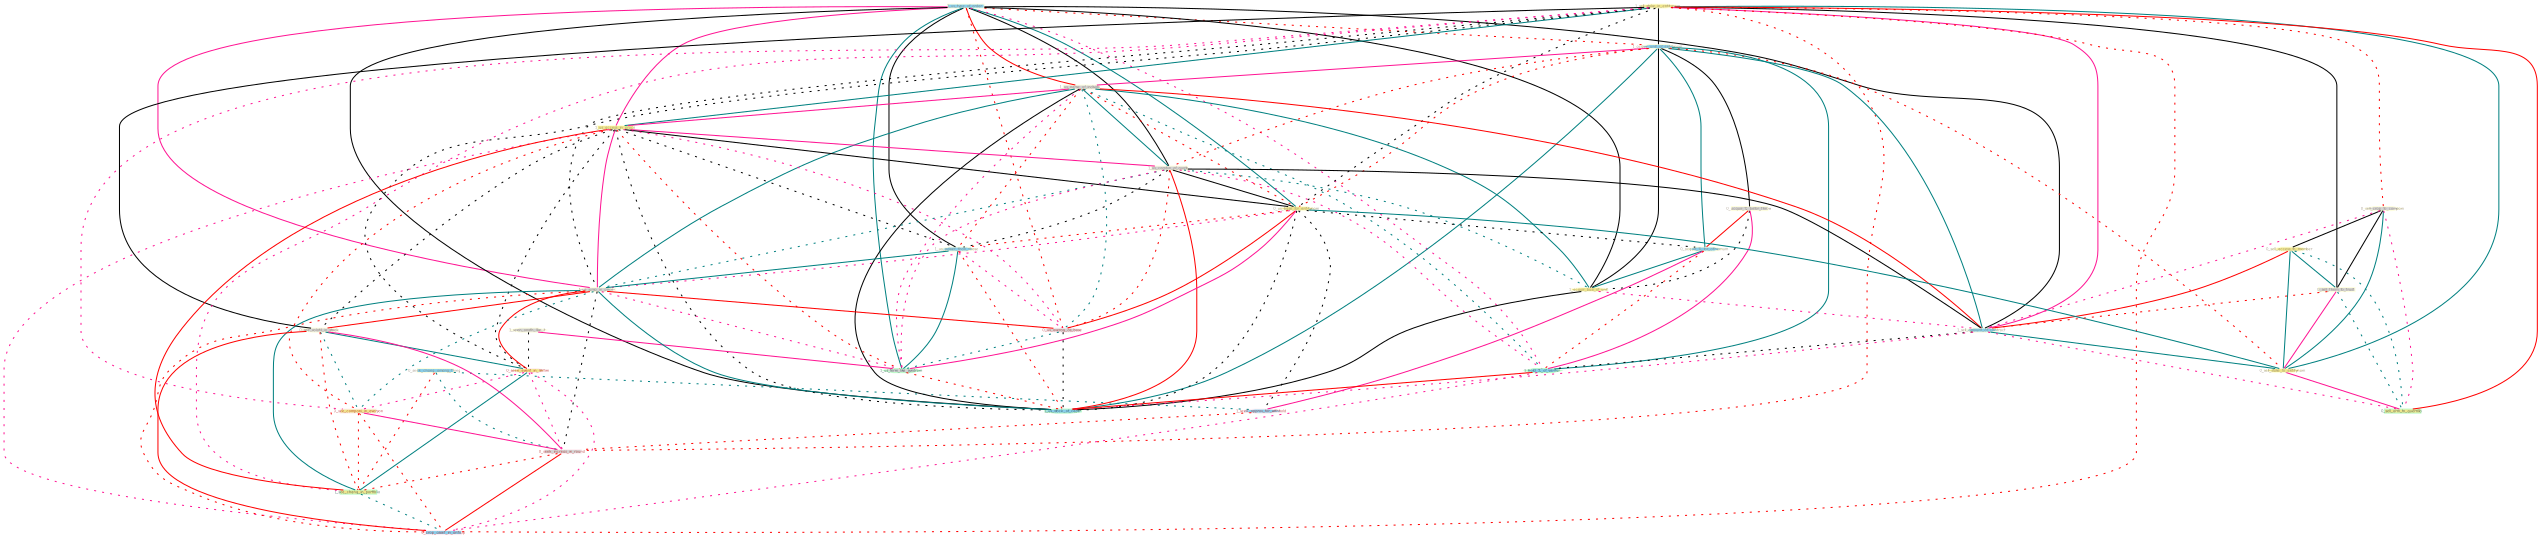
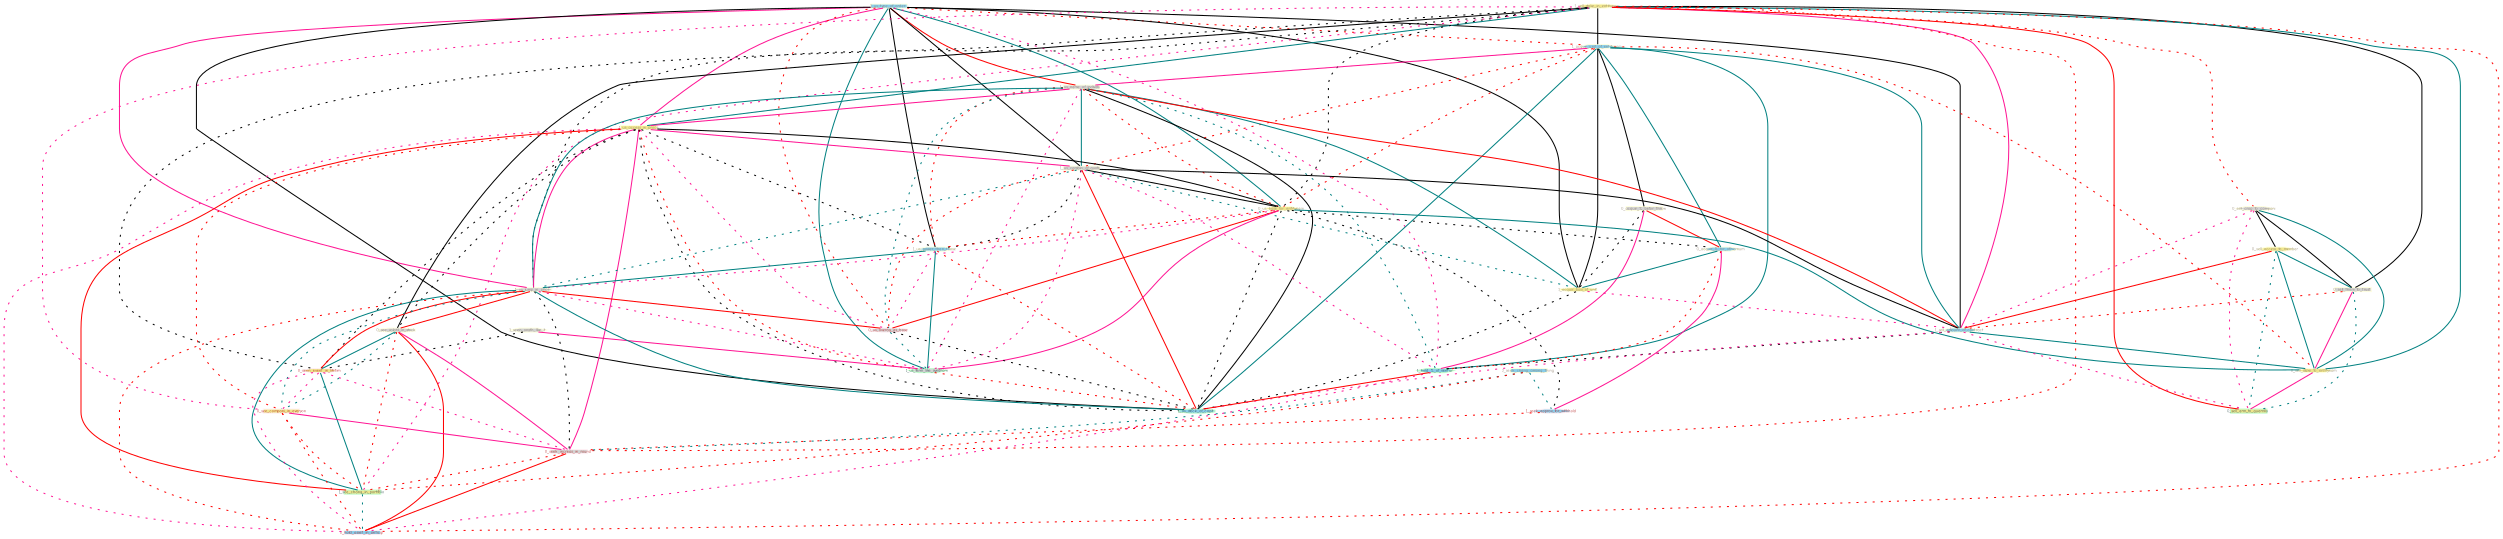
none -> (613, 292)
(1334, 370) -> (1394, 363)
(443, 533) -> (362, 533)
